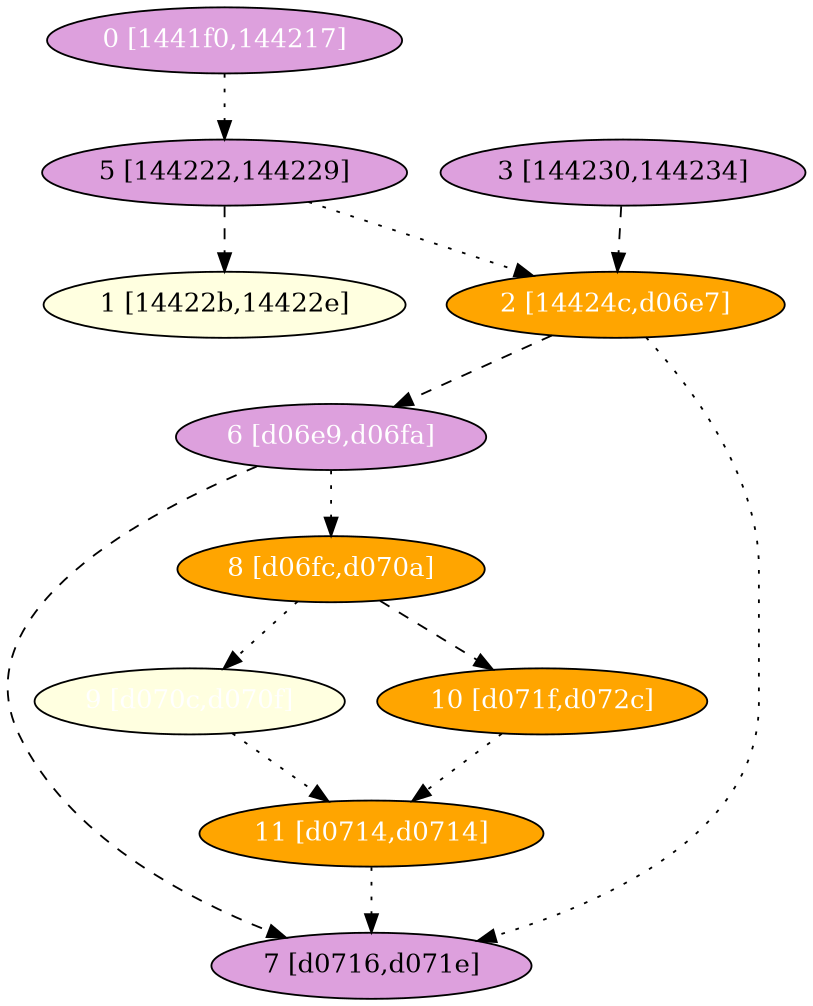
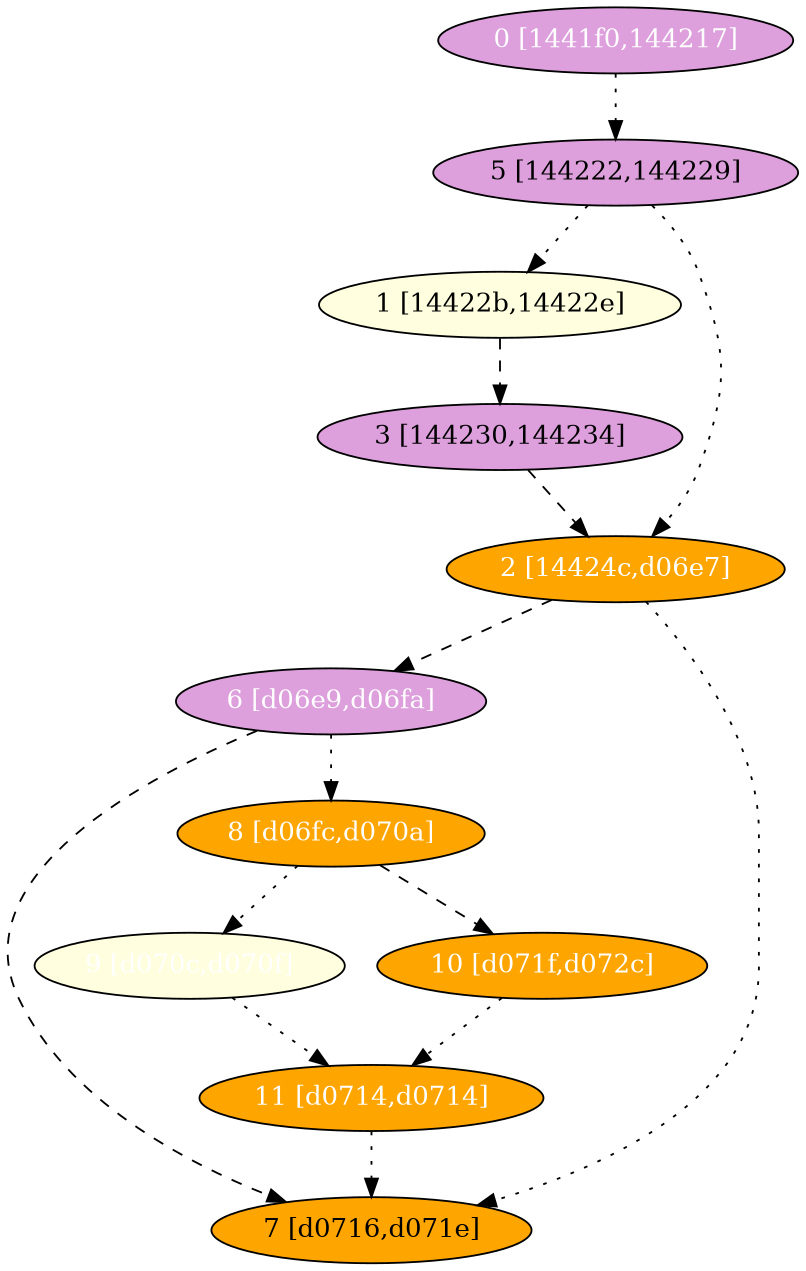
(225, 230) -> (564, 232)
none -> (500, 362)
(371, 966) -> (371, 1230)
